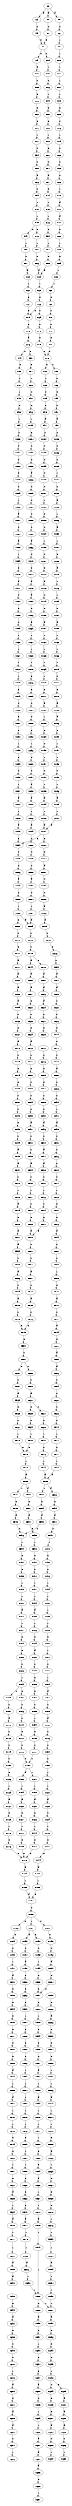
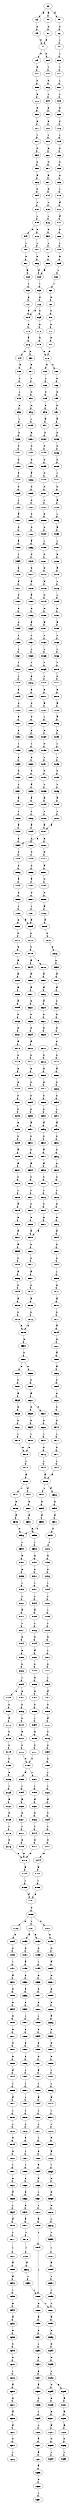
(45, 1988) -> (51, 1988)
none -> (12, 2289)
